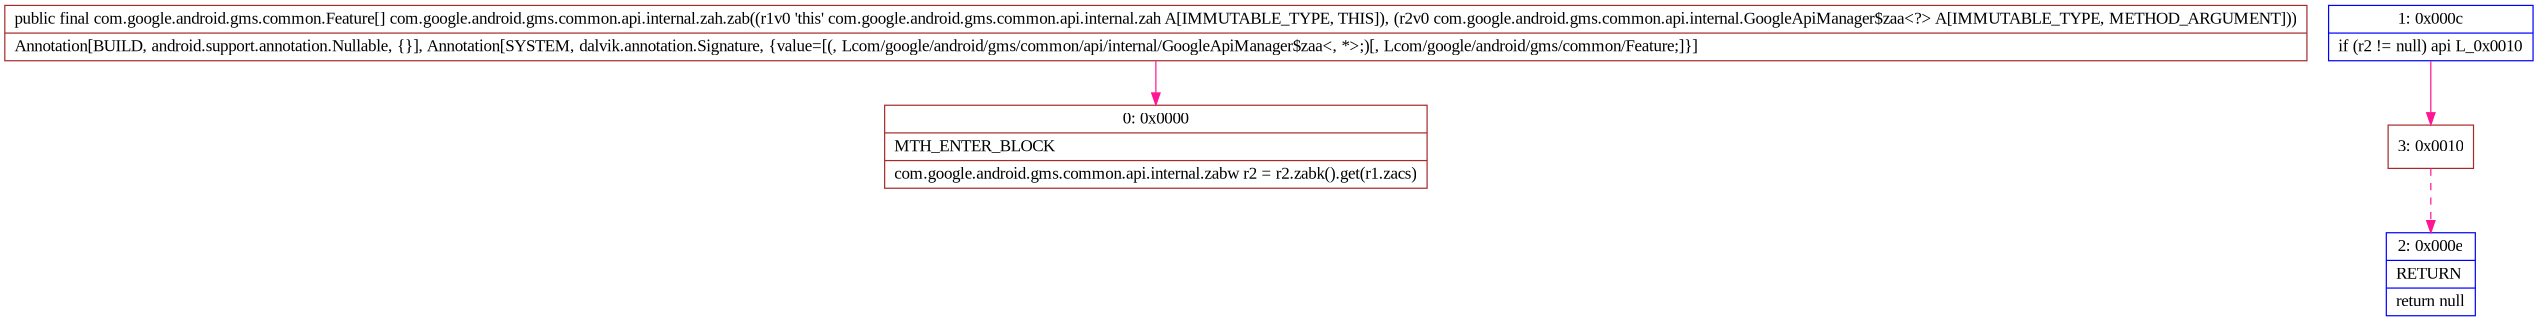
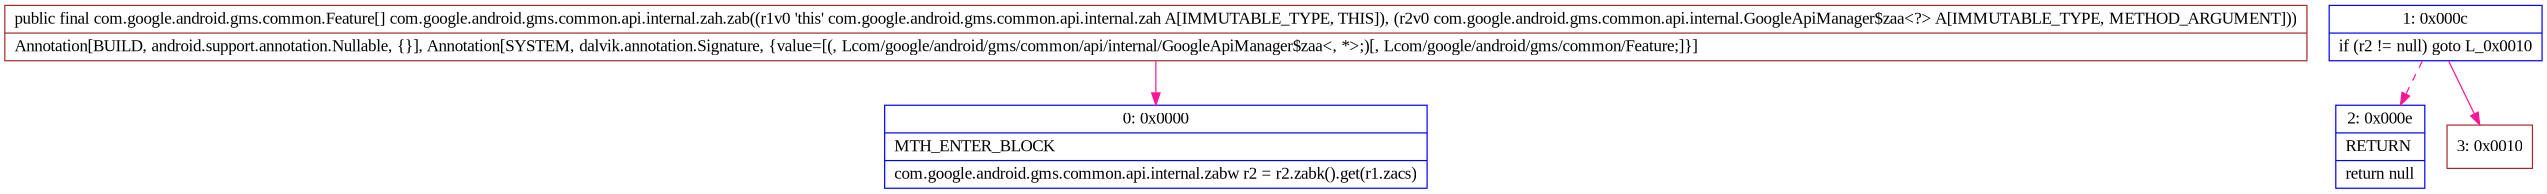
(2431, 46) -> (2436, 46)
(1156, 147) -> (1156, 147)
(2431, 194) -> (2414, 78)
